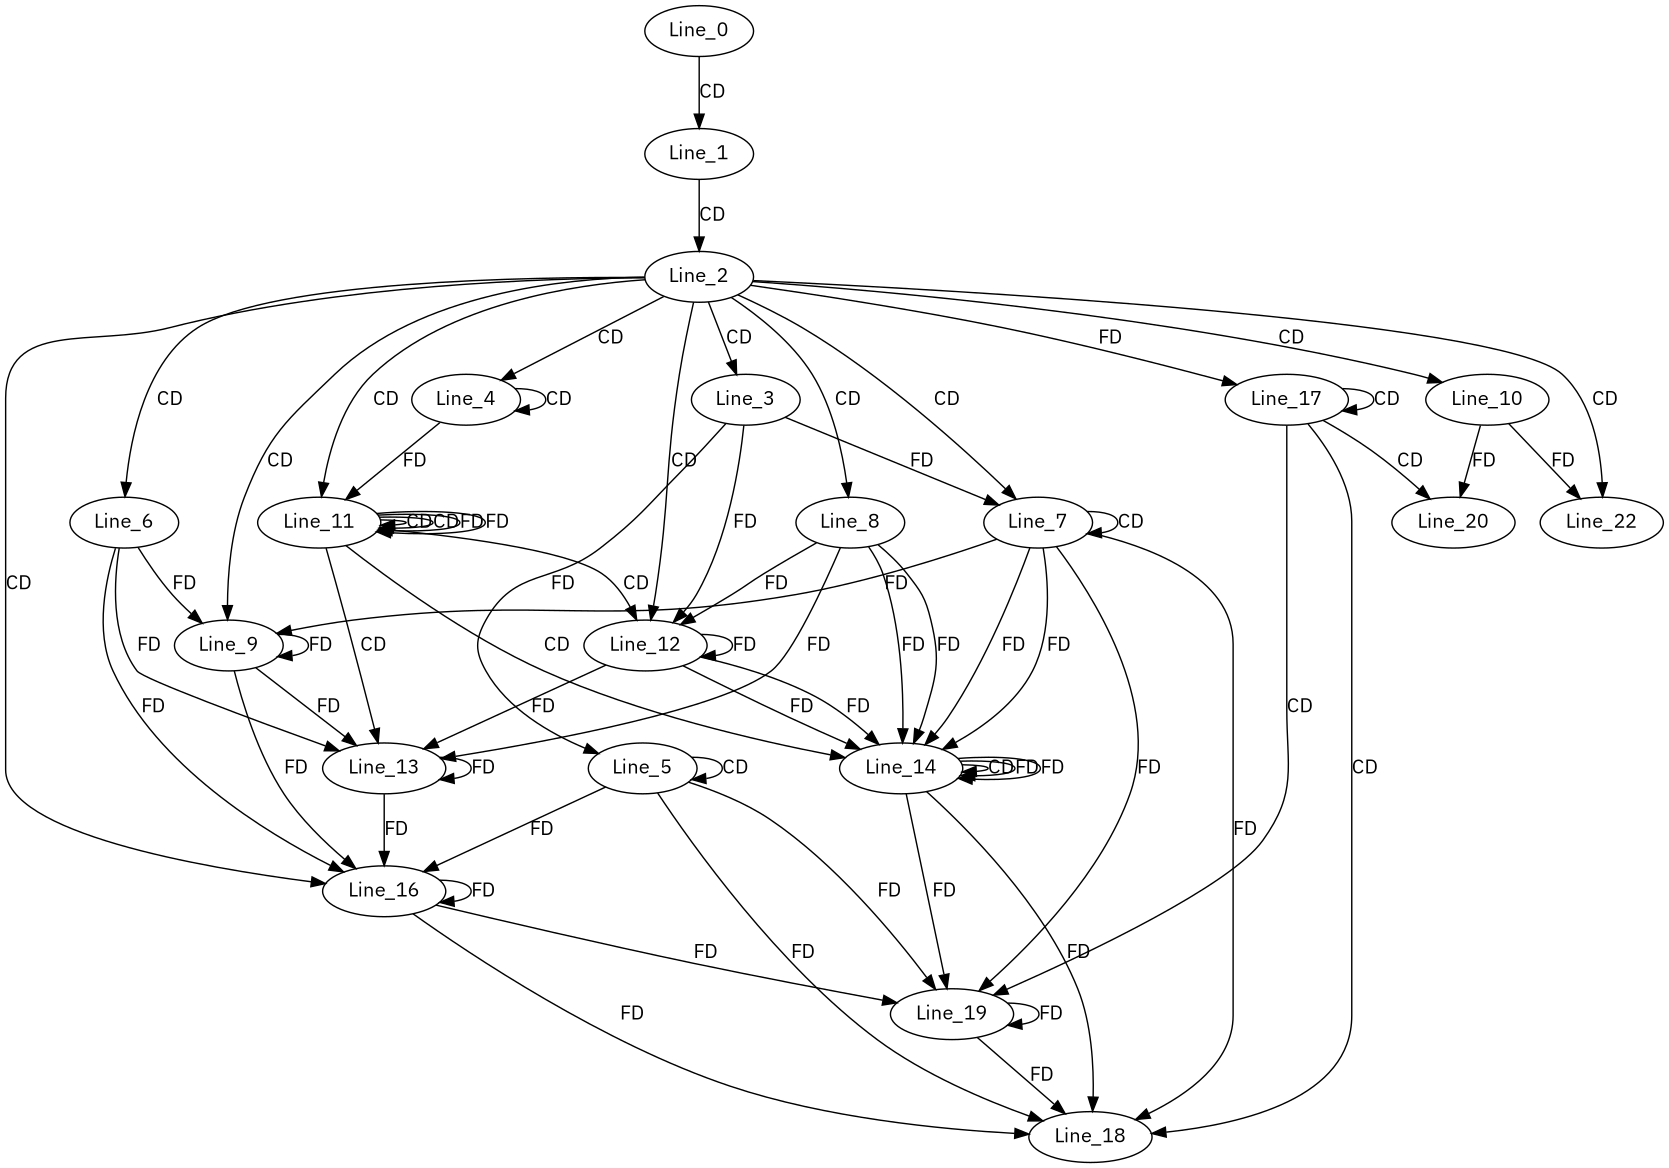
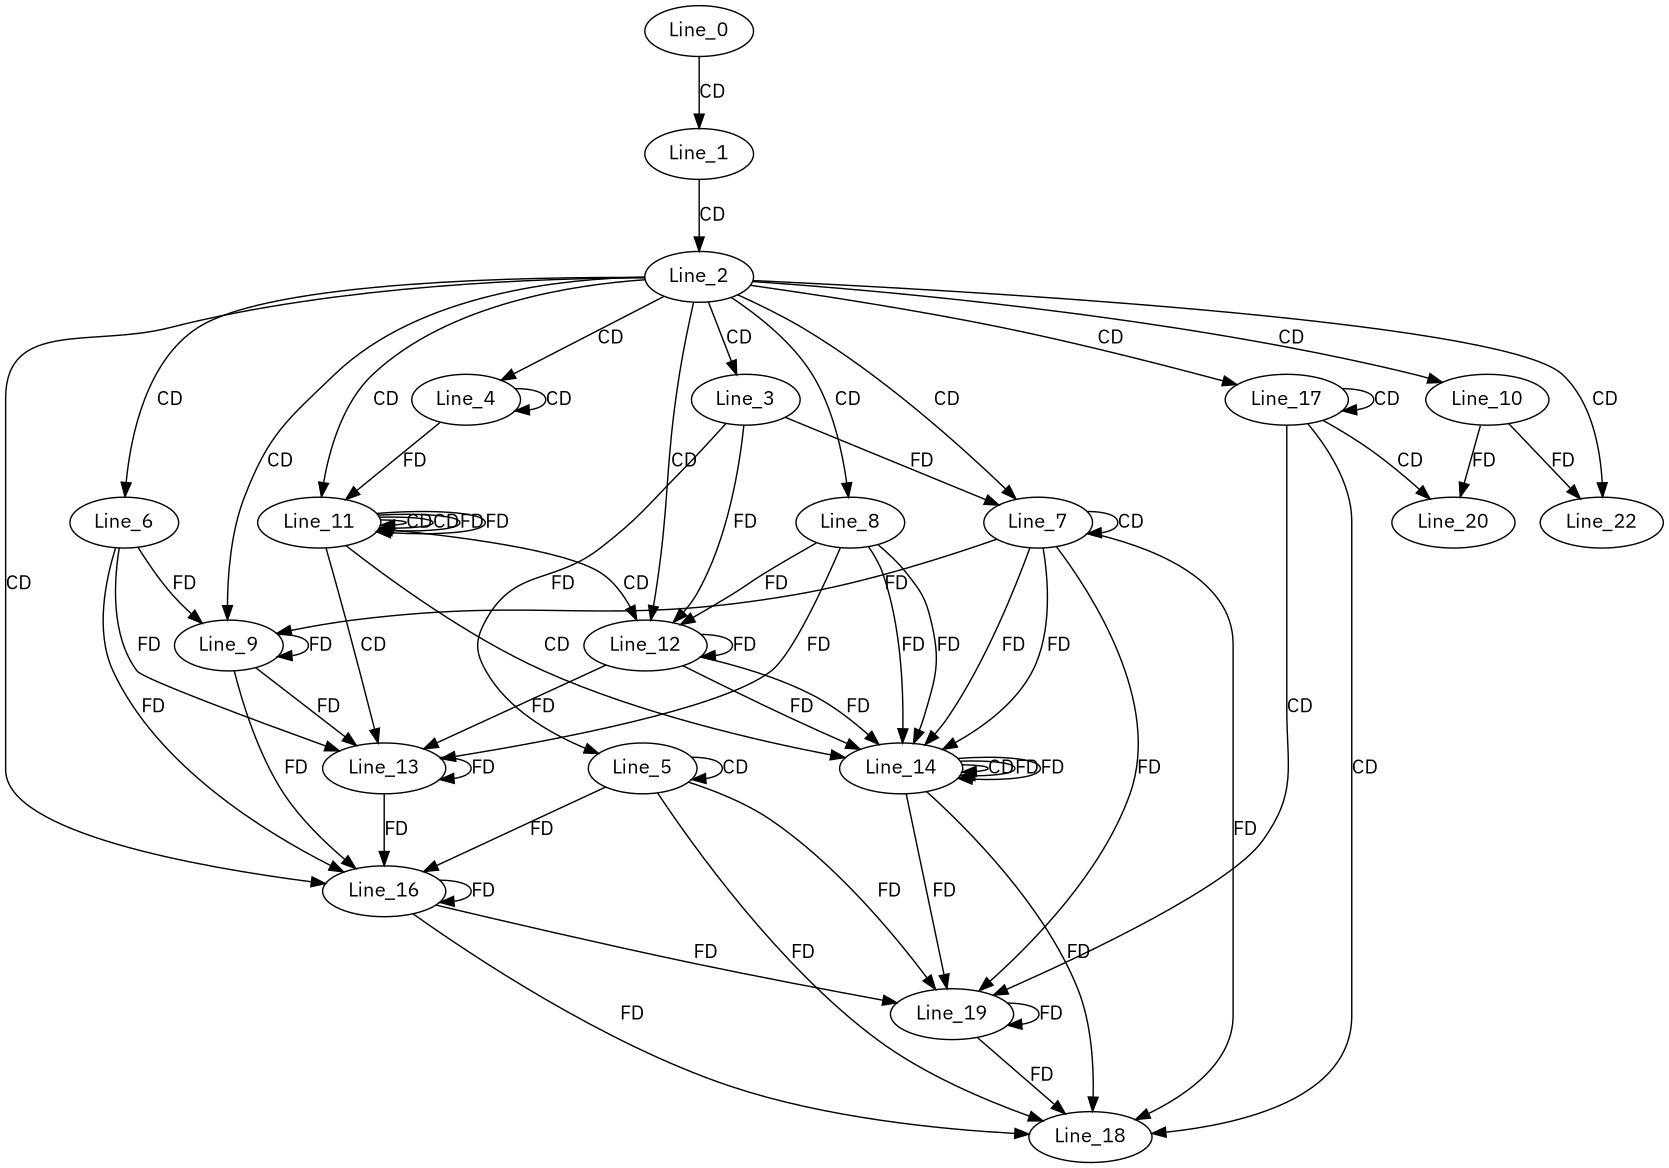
(1111, 338) -> (1111, 338)
